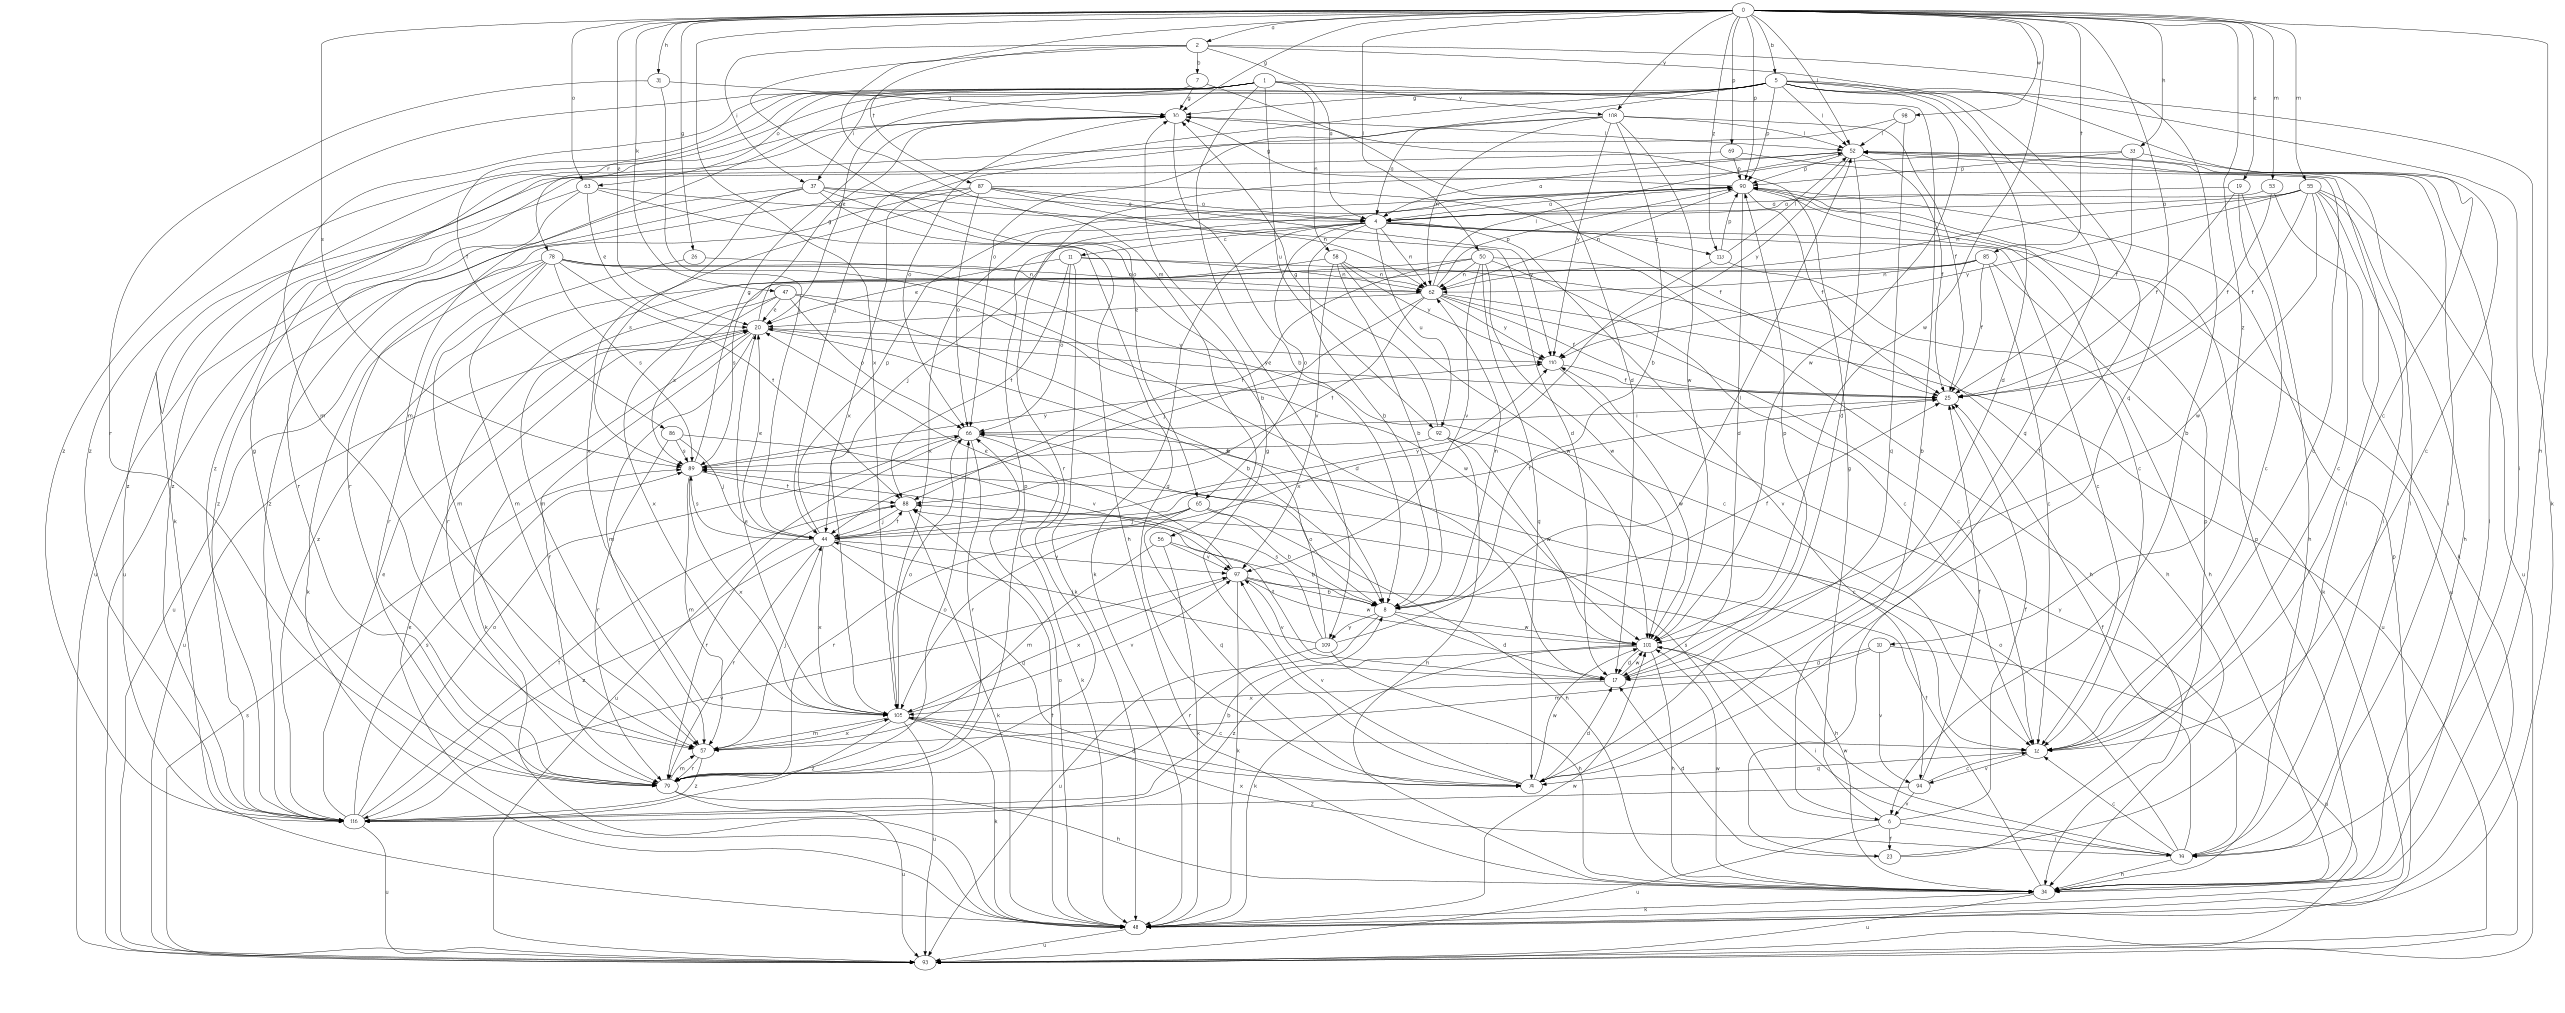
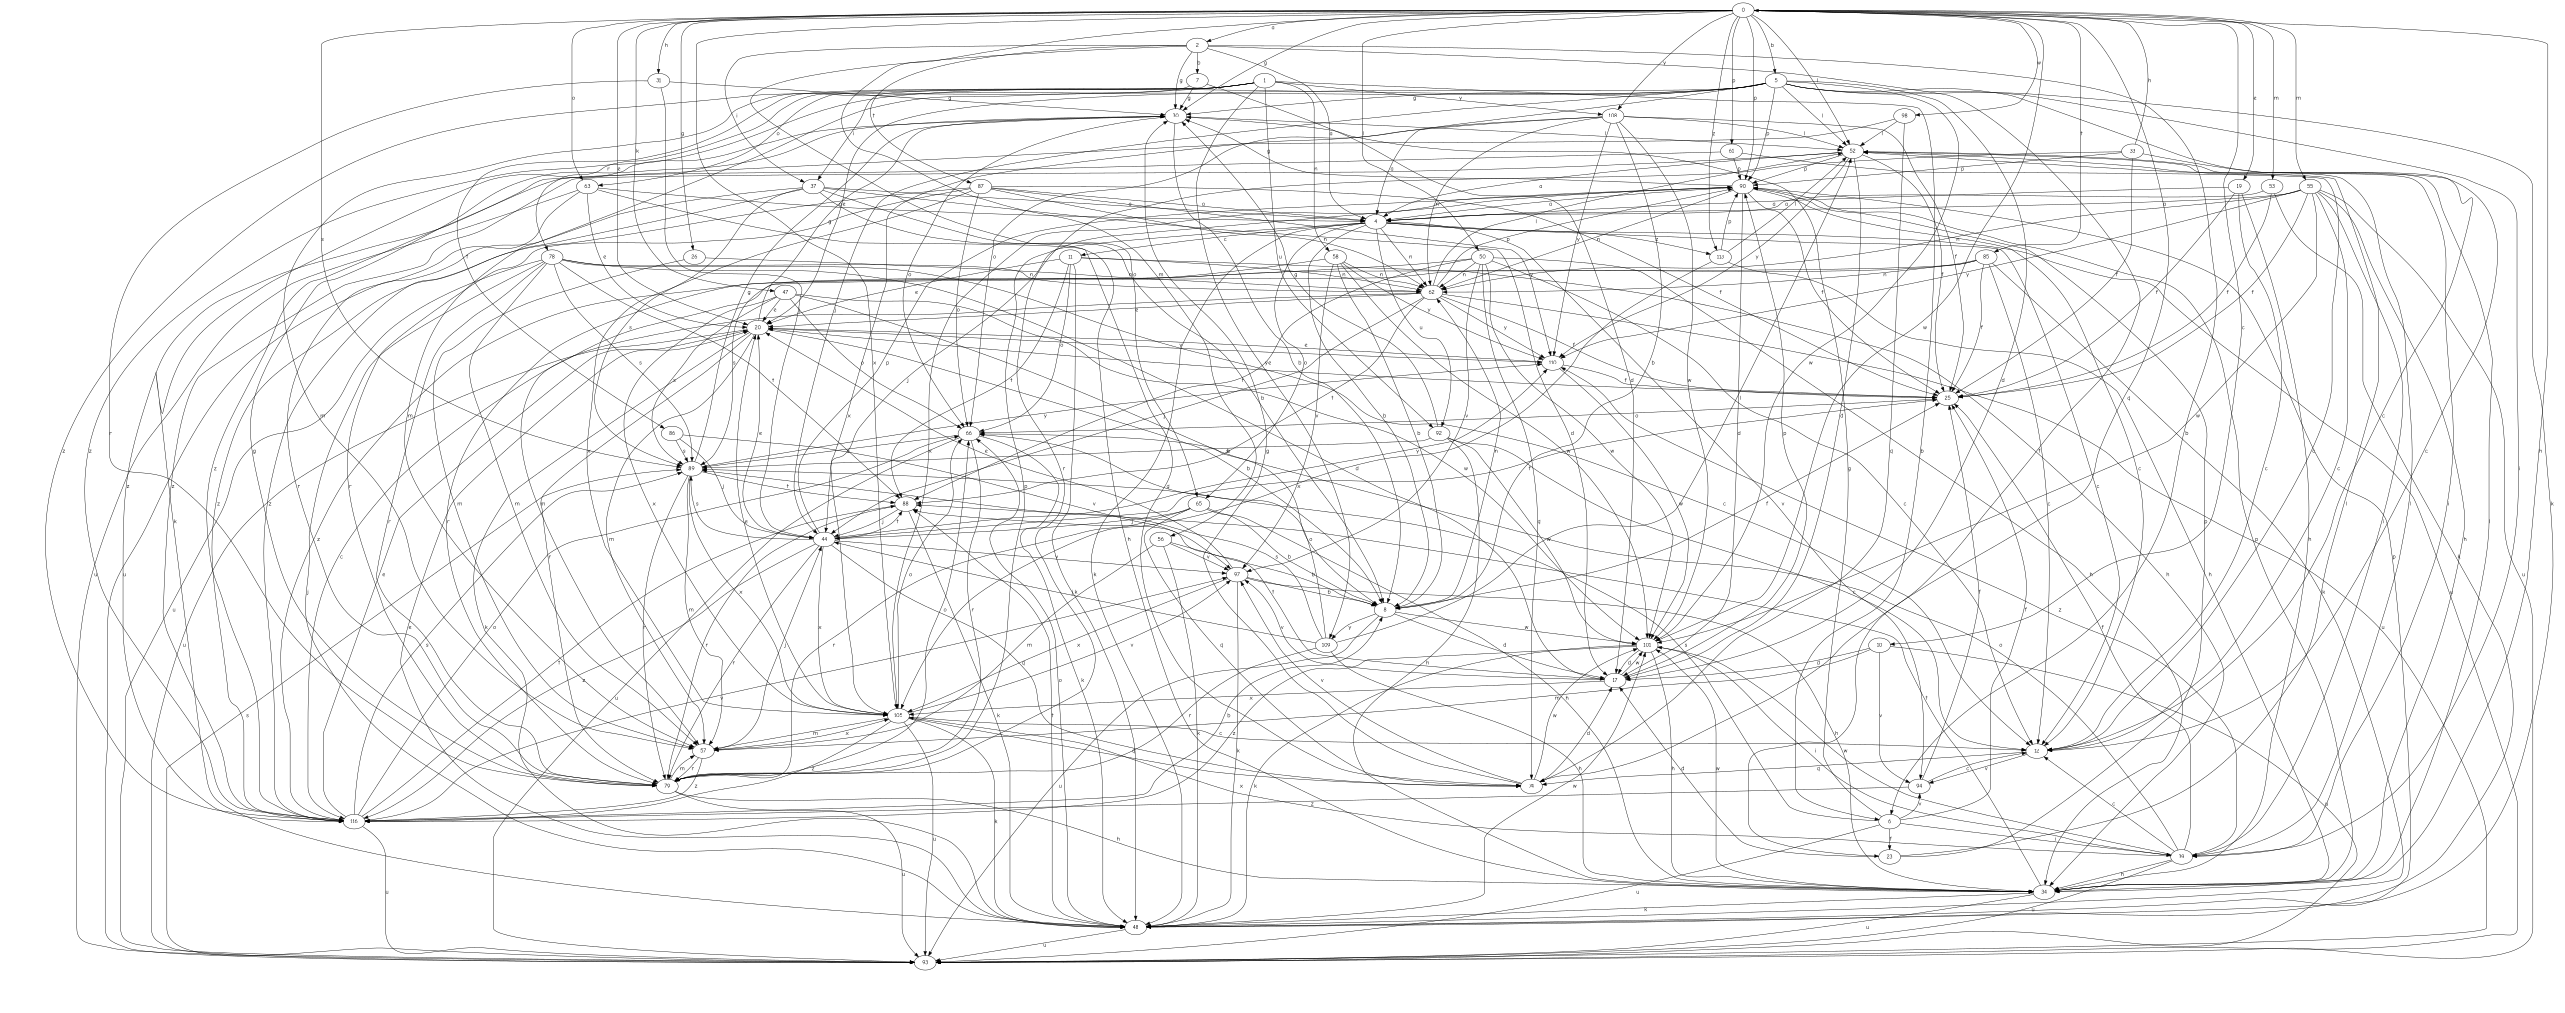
(2018, 15) -> (2130, 25)
none -> (1179, 77)
(1731, 151) -> (1731, 151)
(2243, 328) -> (2243, 328)
none -> (1177, 342)
(1637, 416) -> (1637, 416)
(1819, 429) -> (663, 333)
(2012, 446) -> none
(308, 592) -> (308, 592)
(596, 609) -> (644, 615)
(2060, 610) -> (2060, 610)
(1445, 629) -> none
(1906, 802) -> (1910, 813)
none -> (1686, 948)
